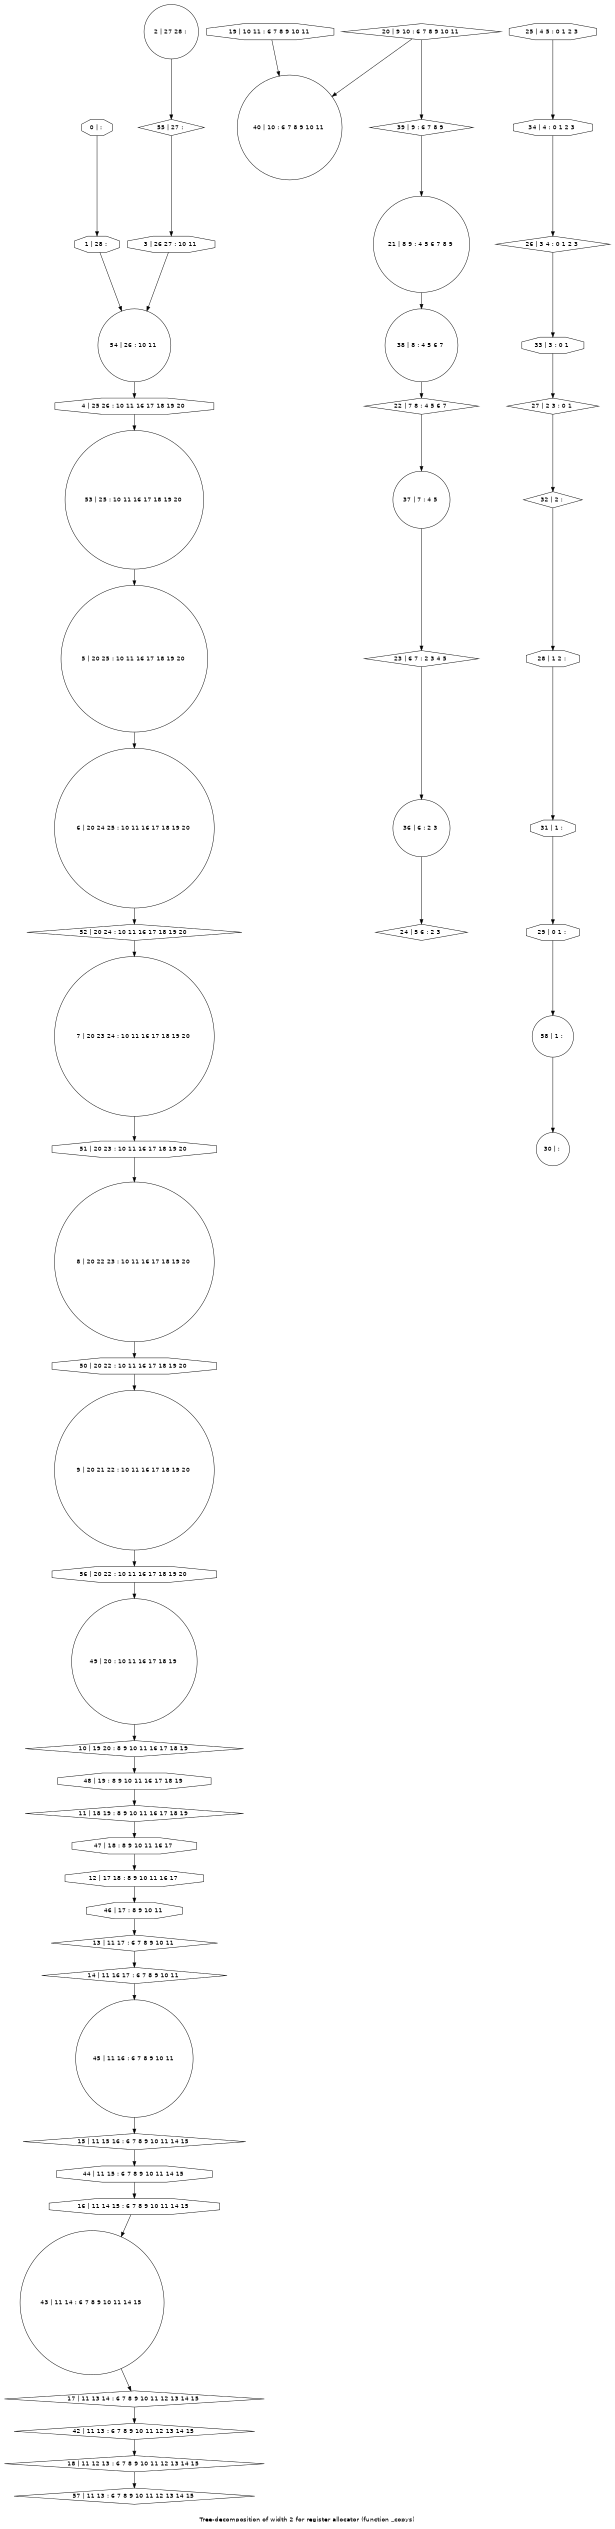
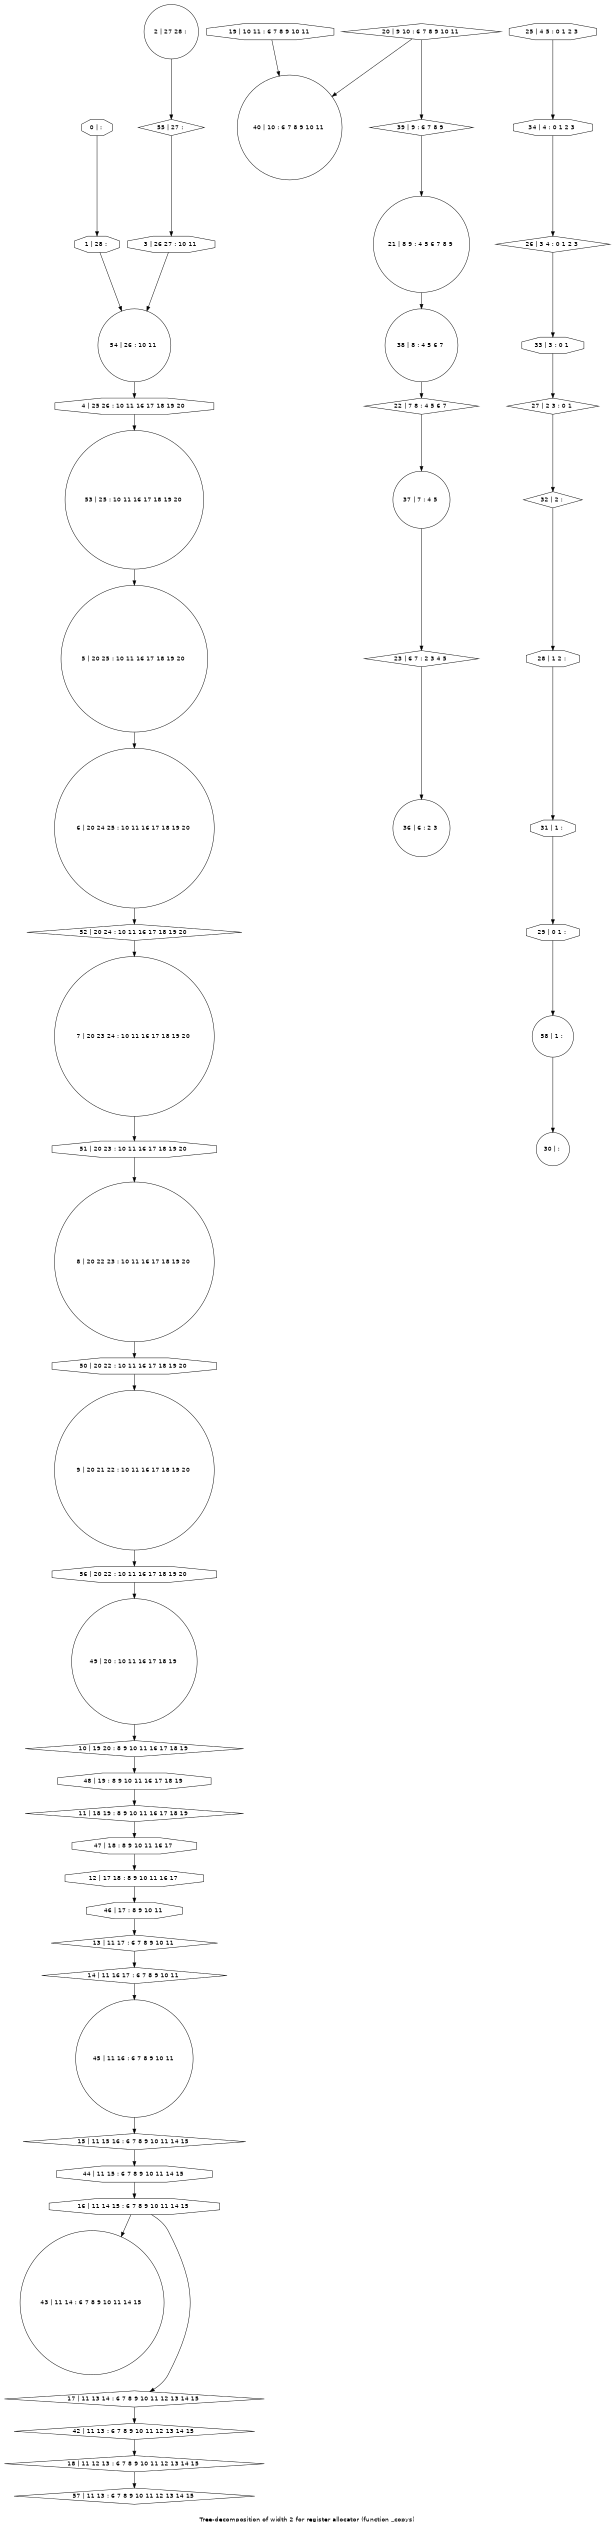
(421, 932) -> none
(125, 2378) -> (190, 2301)
